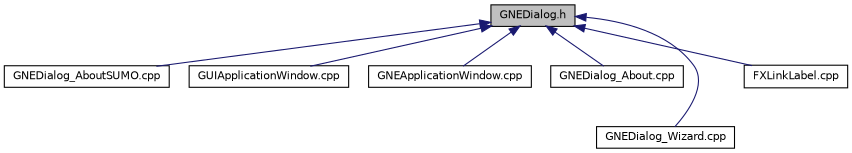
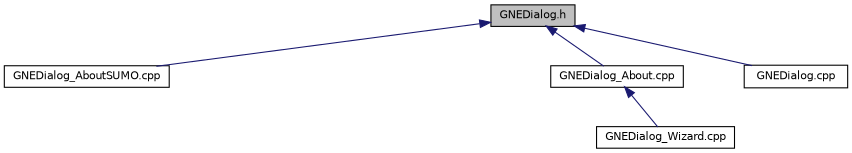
(659, 37) -> (645, 111)
(269, 77) -> none
(450, 77) -> none
(796, 77) -> (796, 77)
